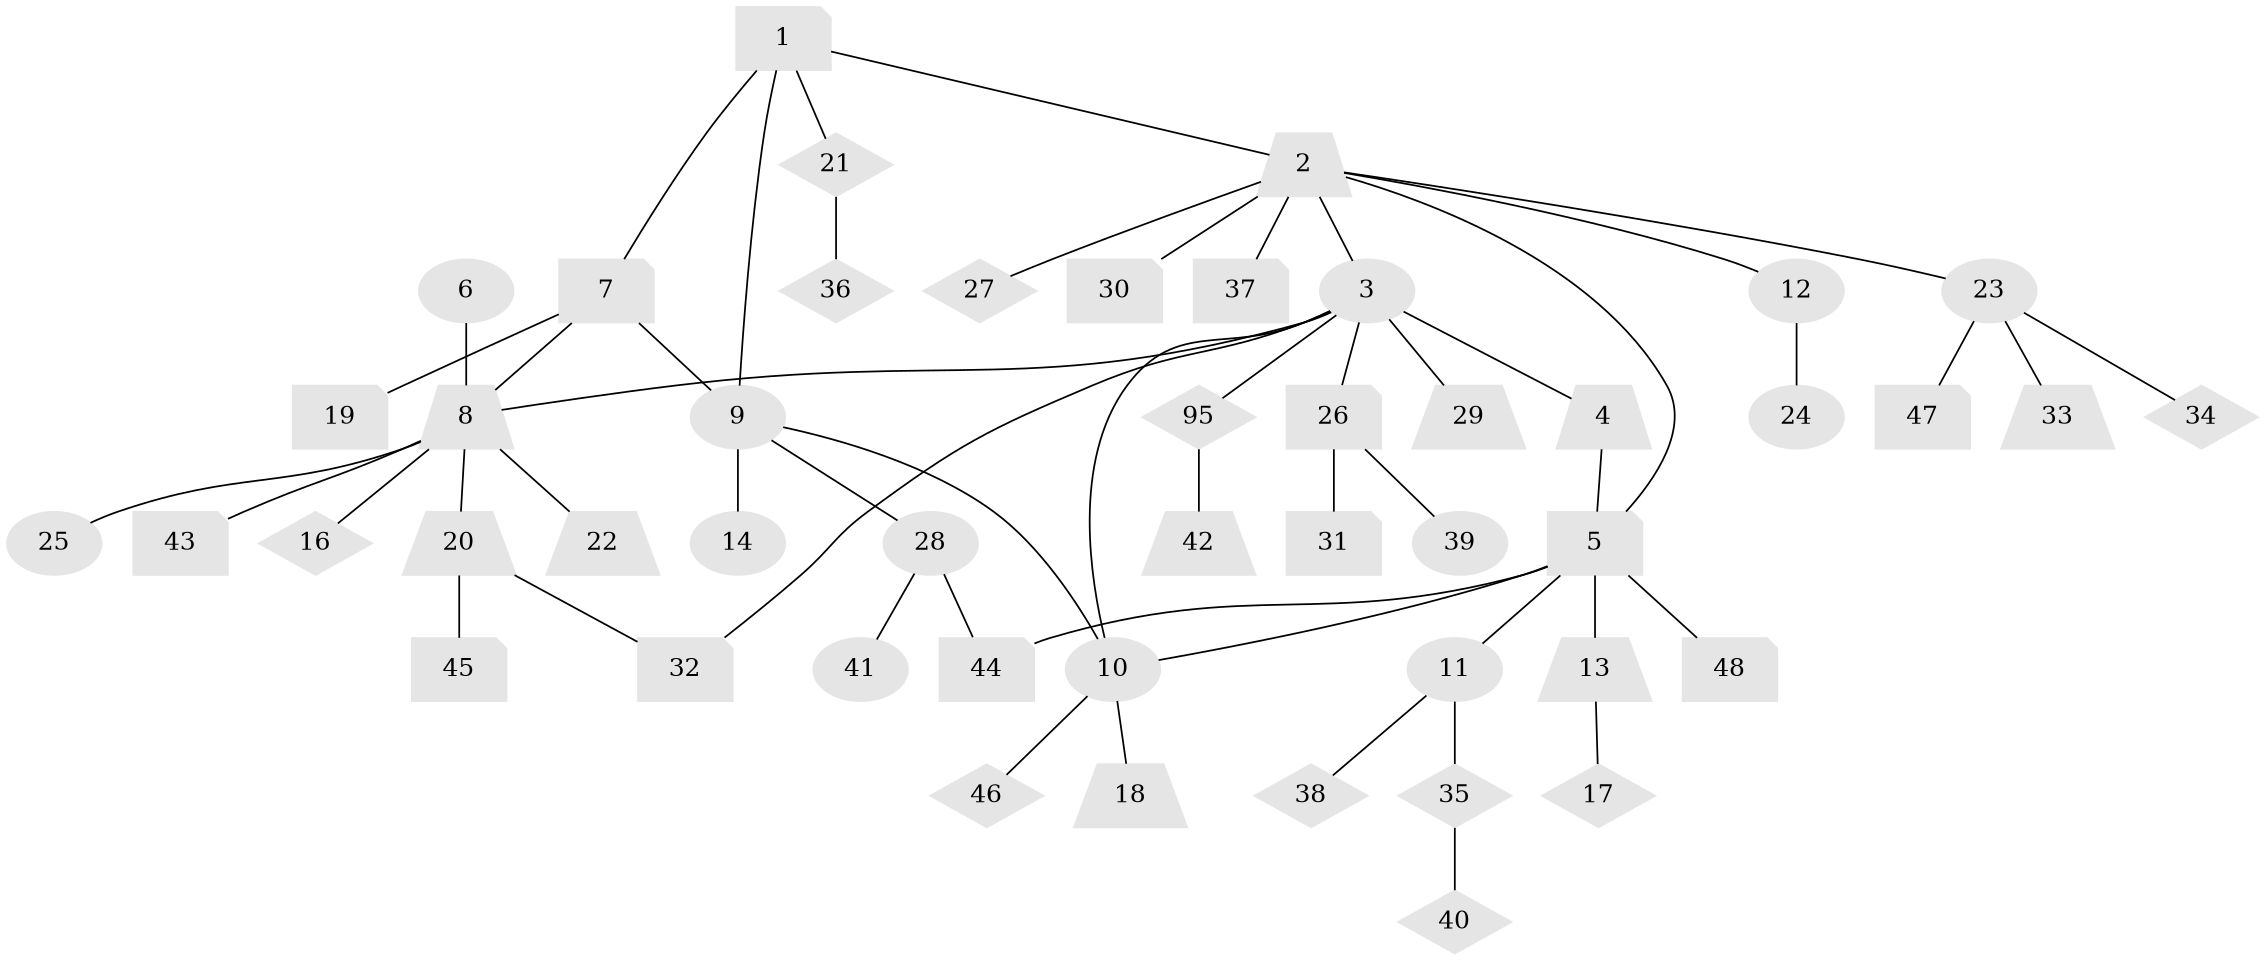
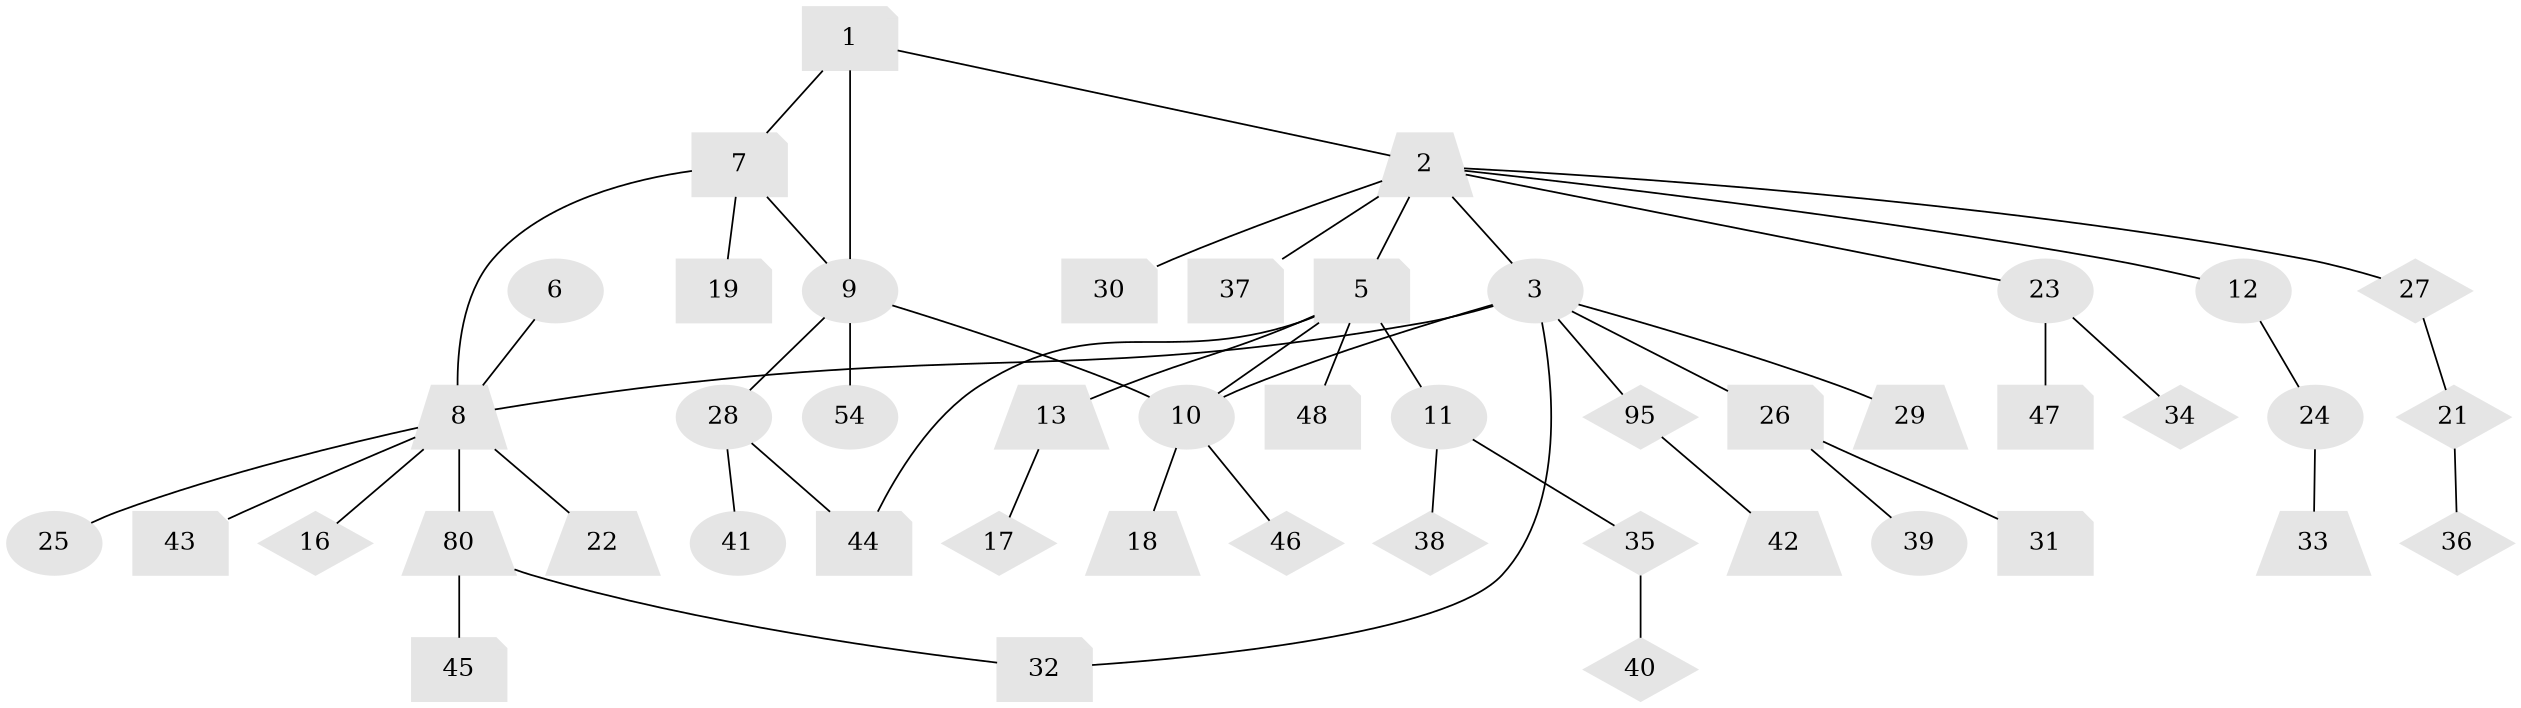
(811, 105) -> (2435, 354)
(2023, 353) -> (2315, 480)
(1604, 417) -> none
(459, 543) -> (459, 543)
(738, 543) -> (850, 417)
